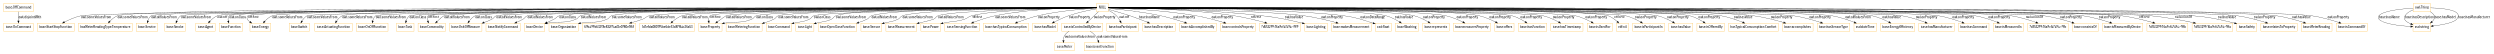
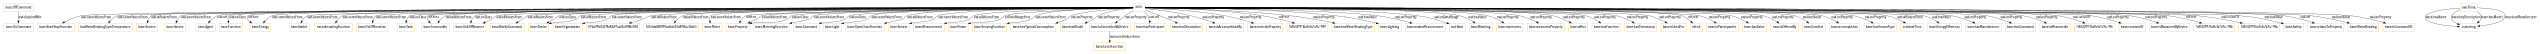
(977, 17) -> (1017, 17)
(1149, 17) -> (1179, 17)
(2264, 17) -> (2305, 17)
none -> (1353, 27)
(1753, 27) -> (1814, 27)
(1065, 35) -> (919, 9)
